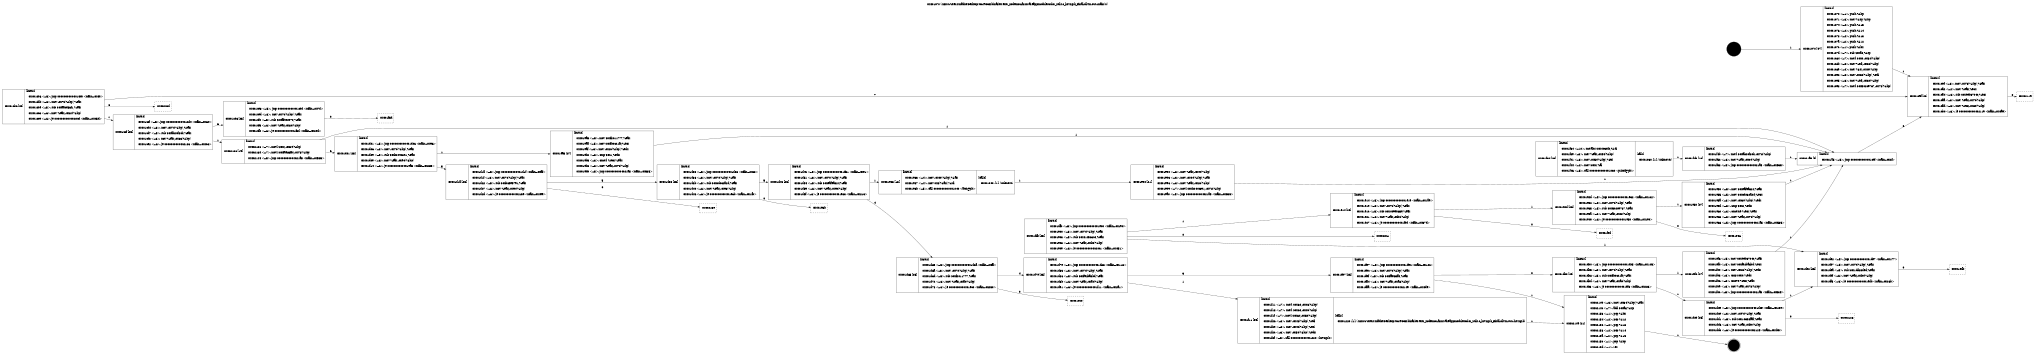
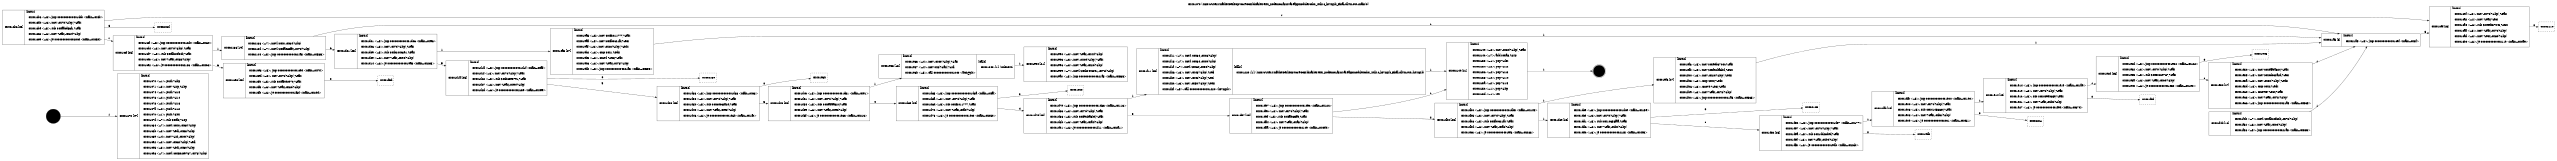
(1901, 72) -> none
(1604, 159) -> none
(1528, 184) -> none
(1465, 246) -> (1867, 121)
